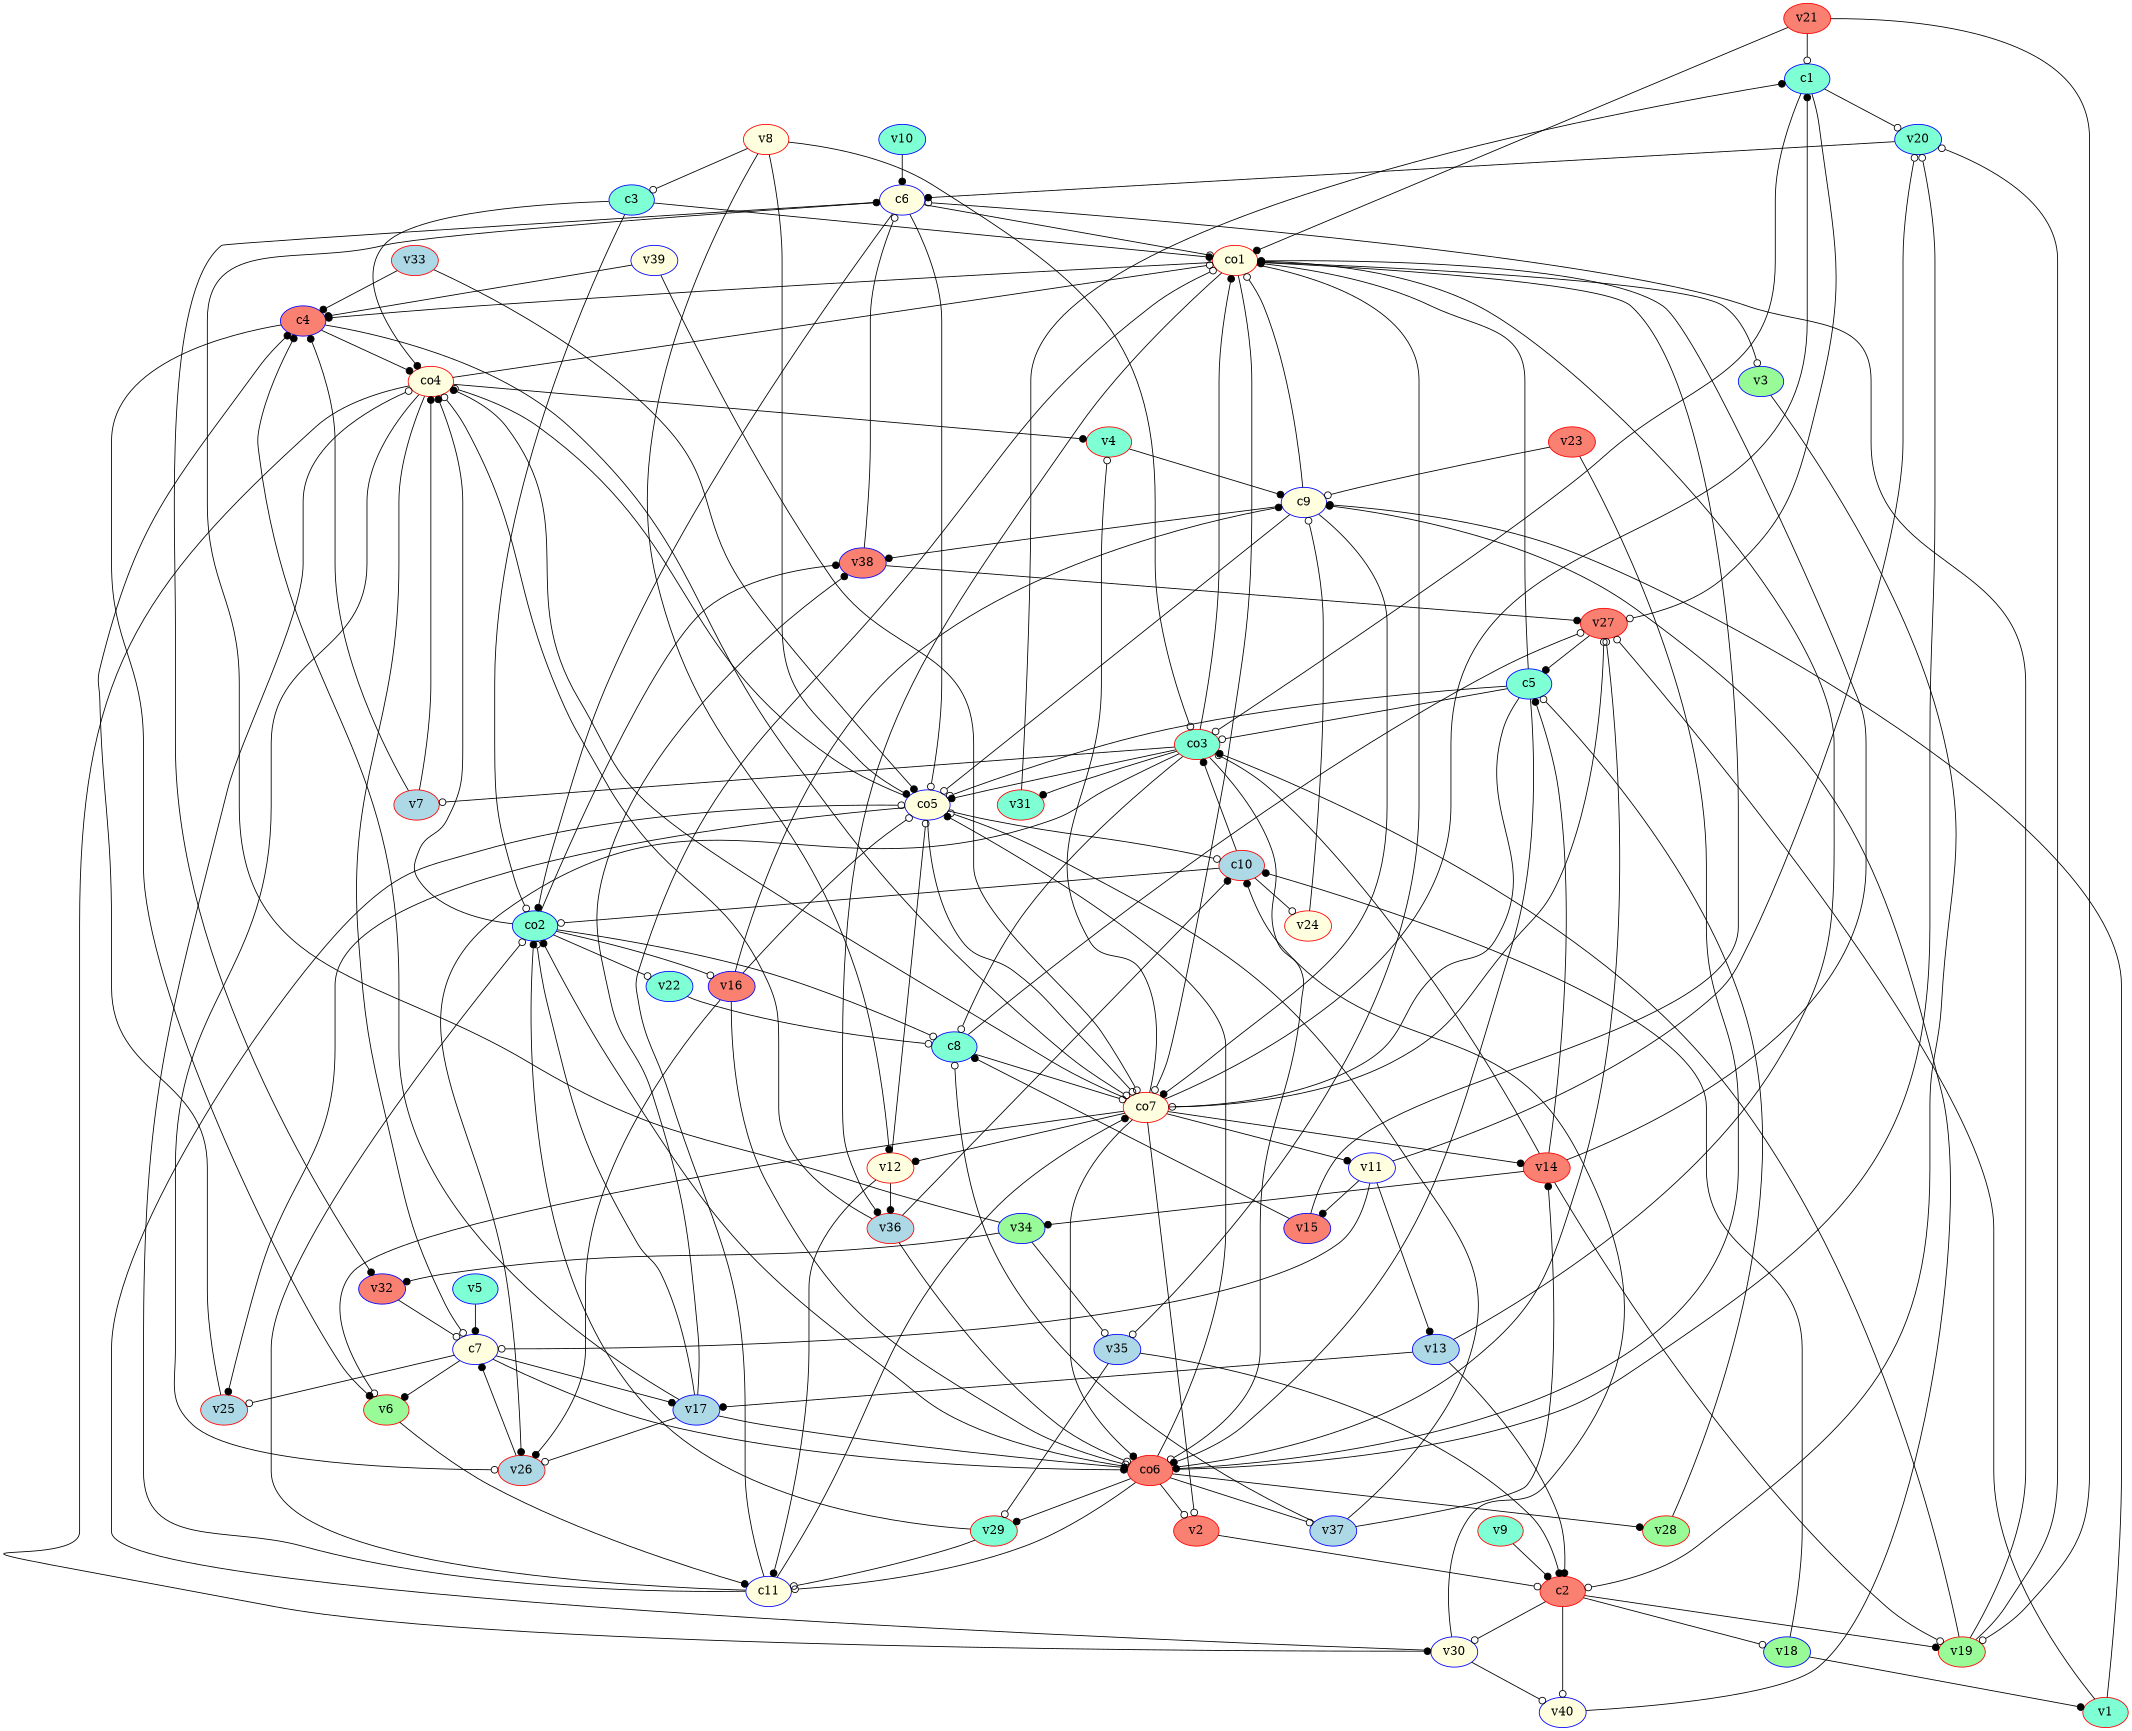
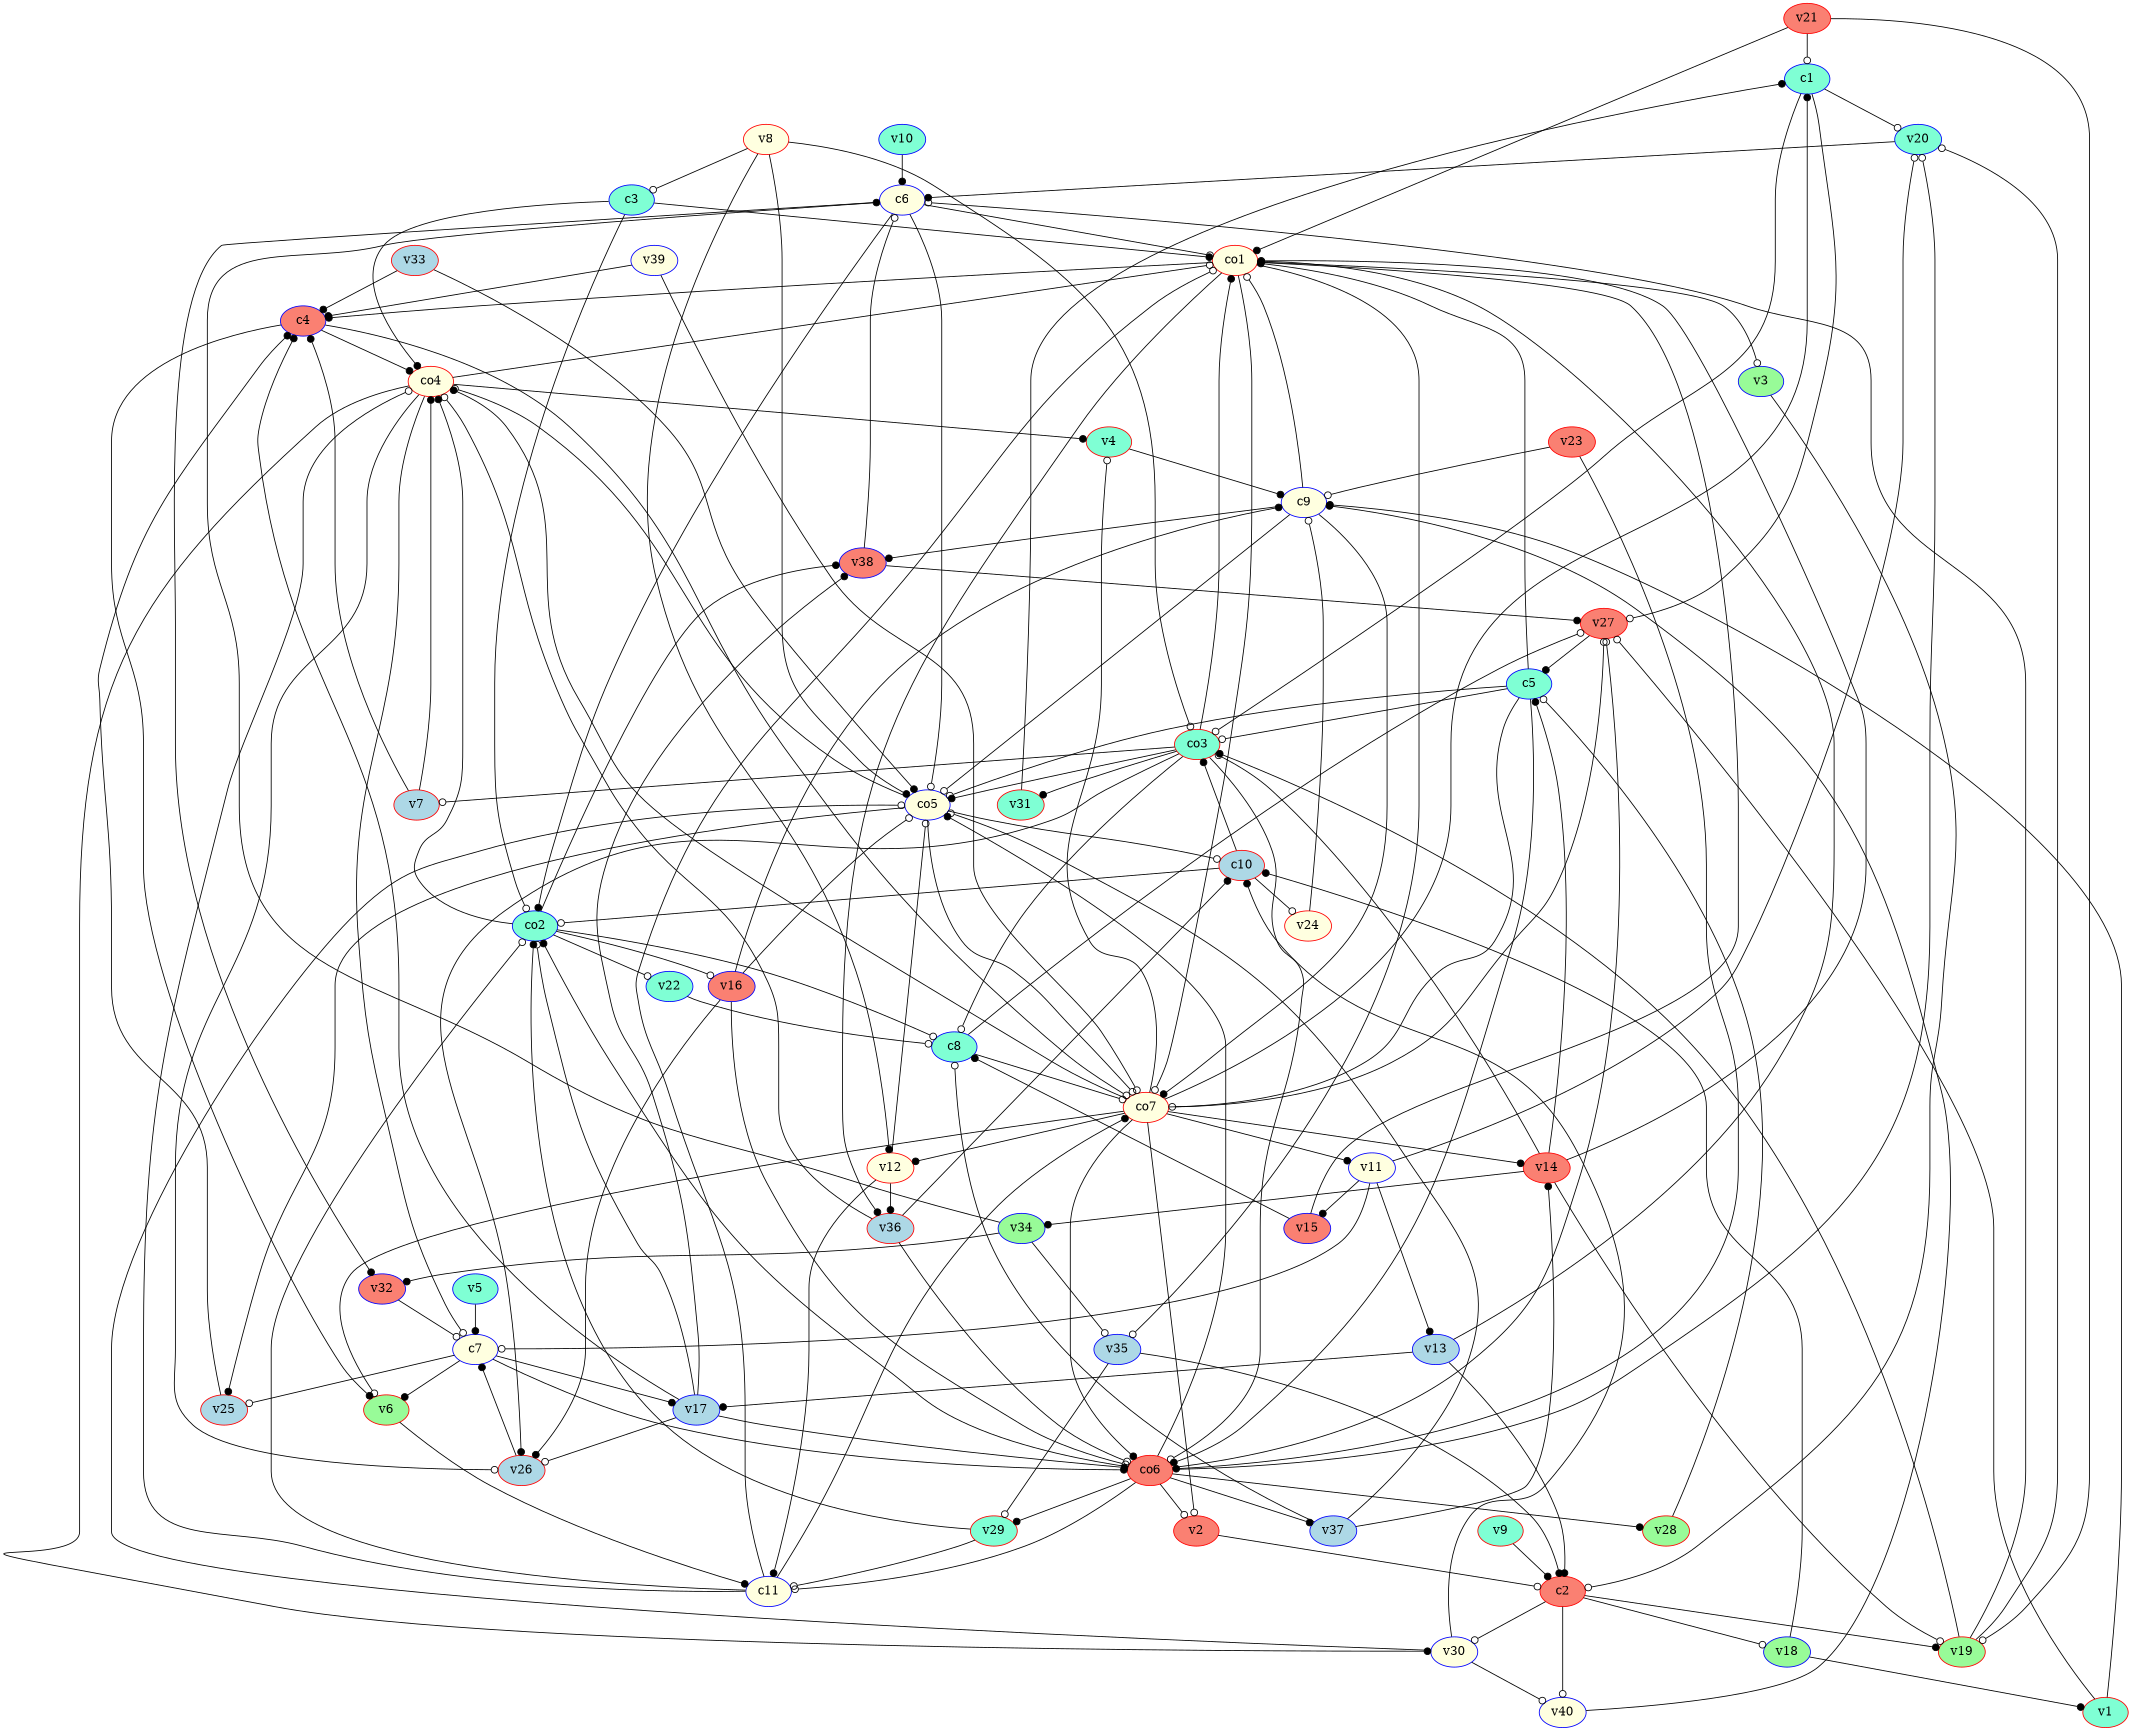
(1238, 1500) -> (1238, 1500)
